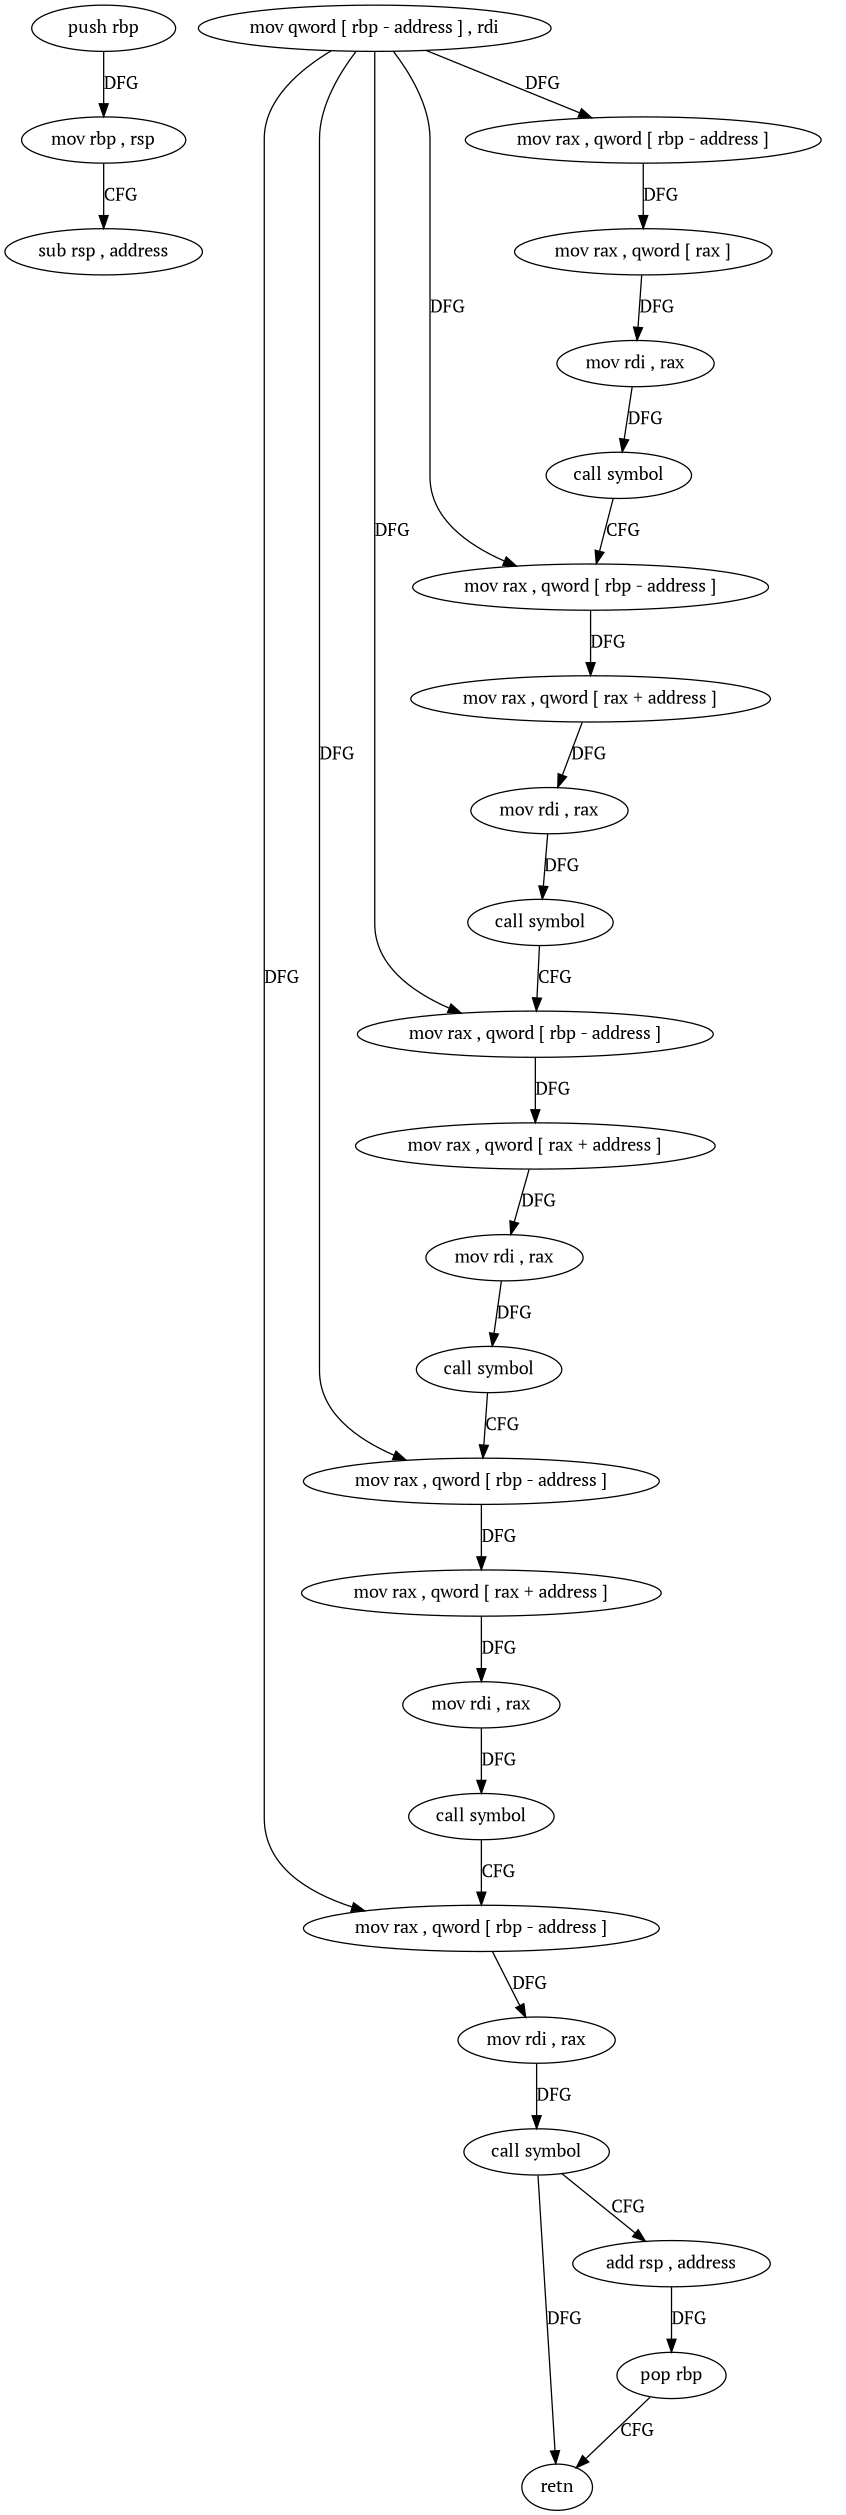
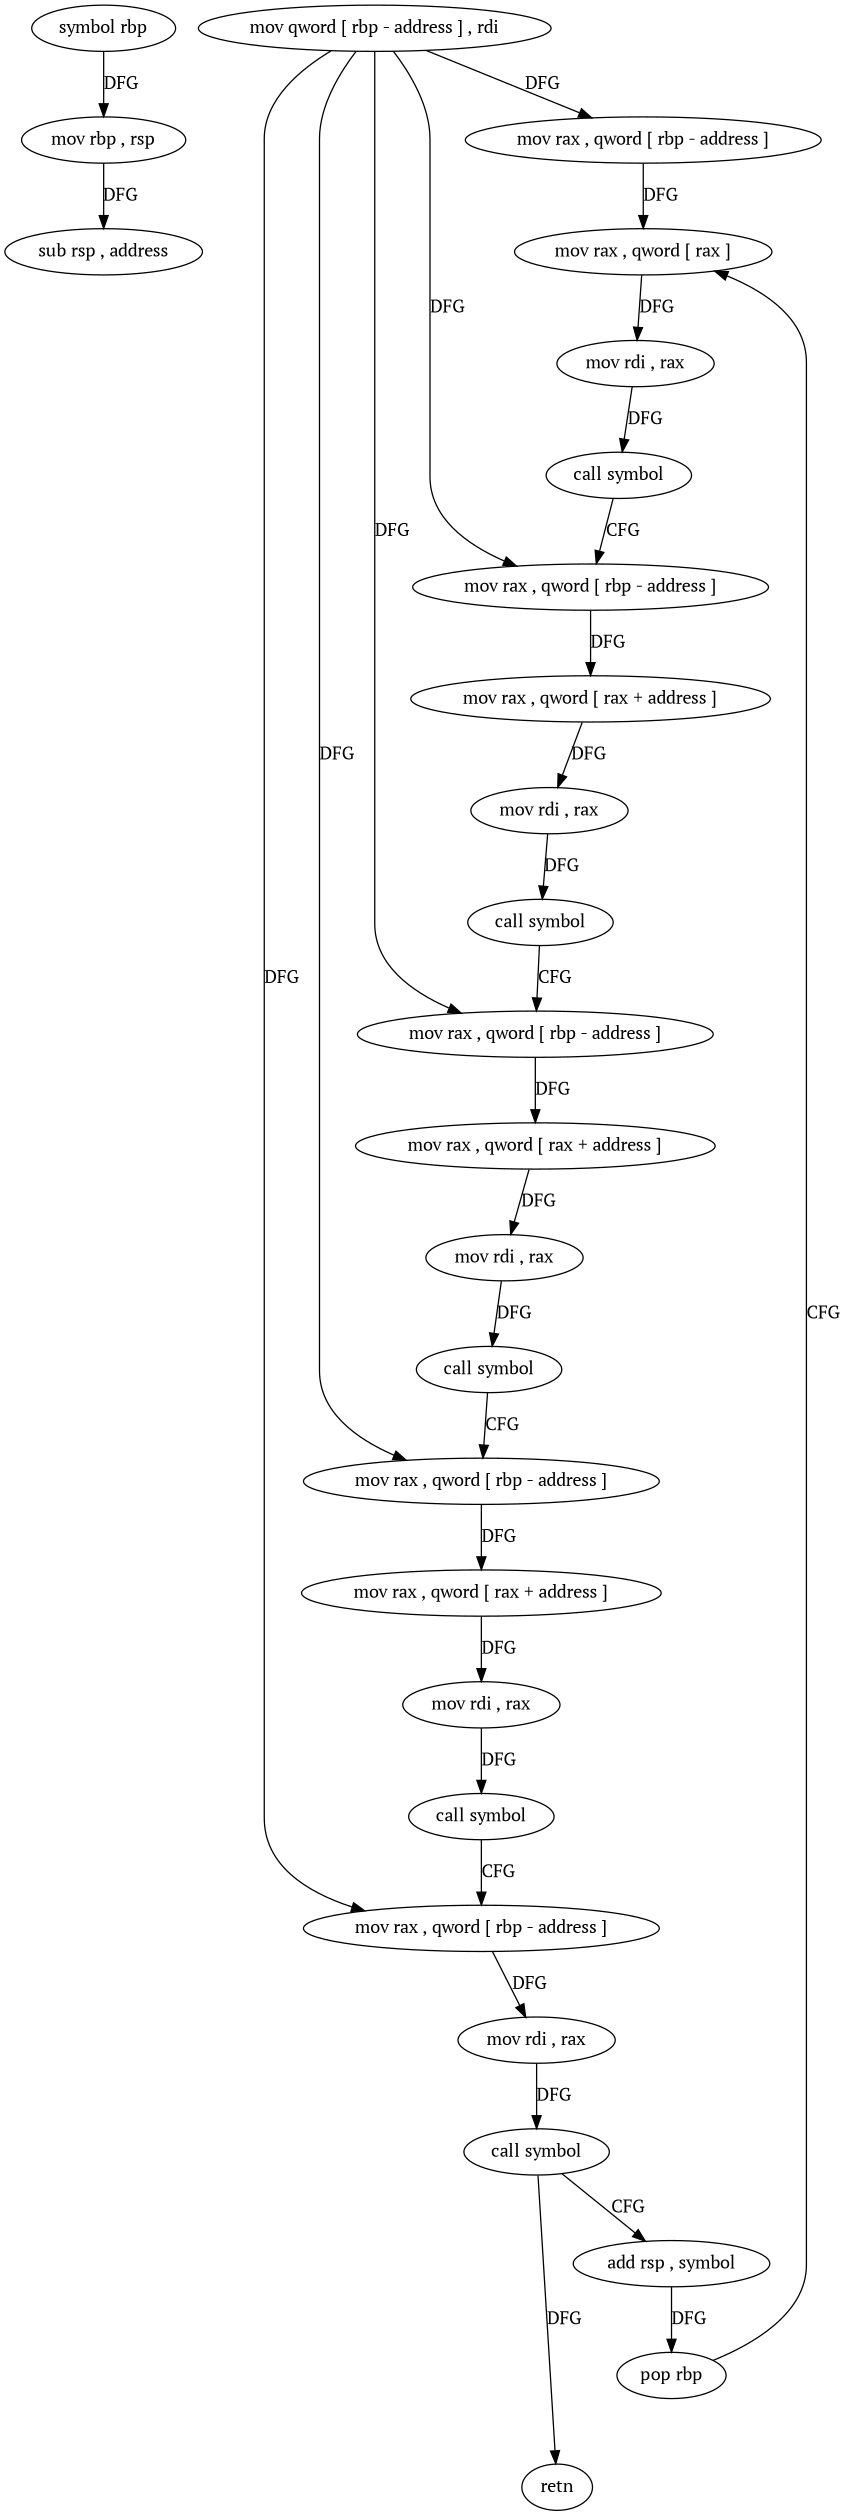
(104, 28) -> (104, 28)
(121, 196) -> (121, 196)
(672, 2264) -> (672, 2264)
(618, 2428) -> (806, 1322)
